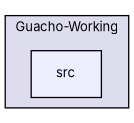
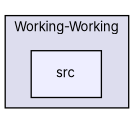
(67, 28) -> (67, 28)
